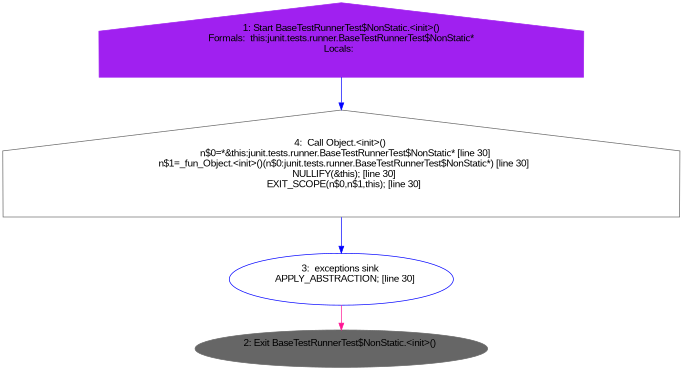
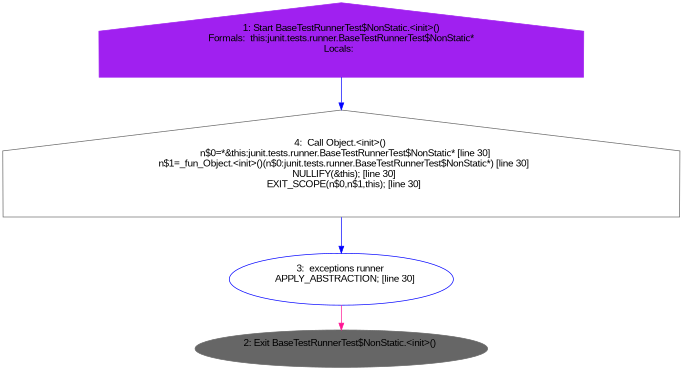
(341, 279) -> (341, 279)
